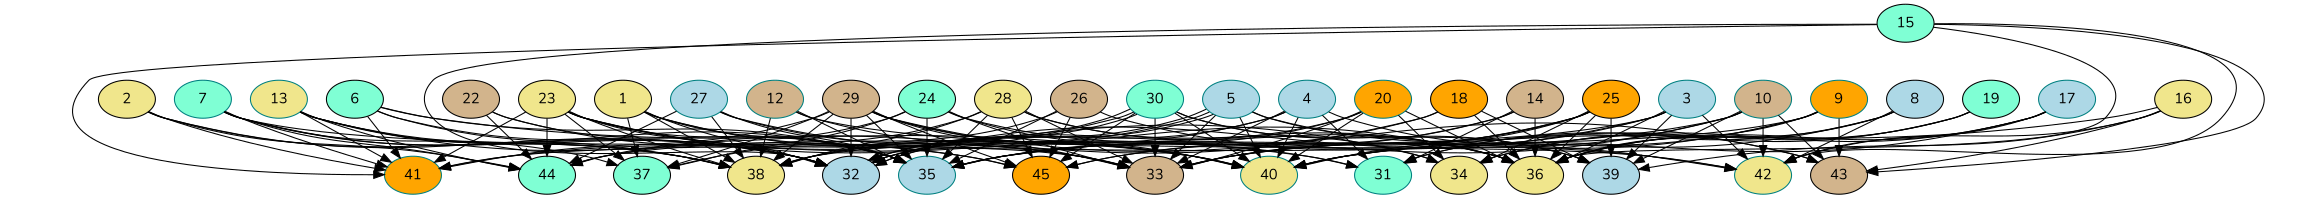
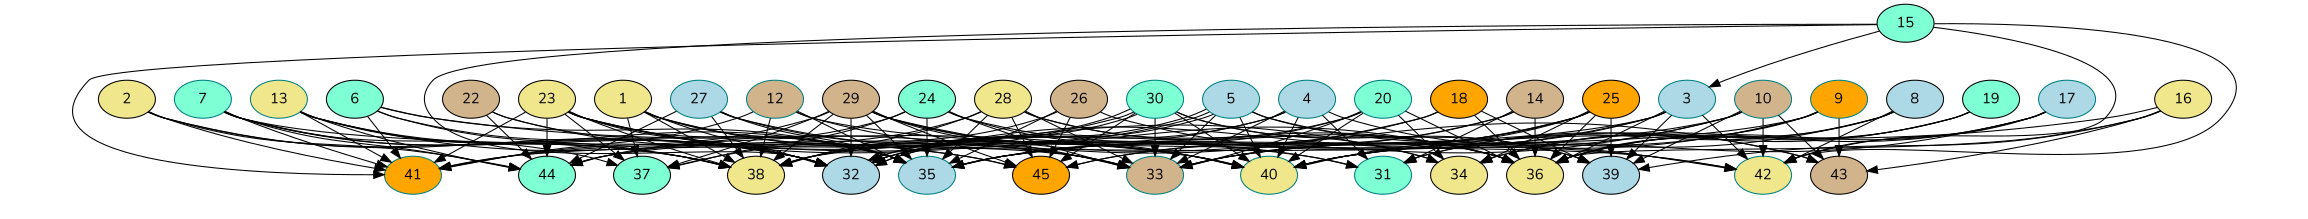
(1383, 99) -> (1383, 99)
(2252, 121) -> (1799, 55)
none -> (603, 144)
(1155, 175) -> (1155, 175)
